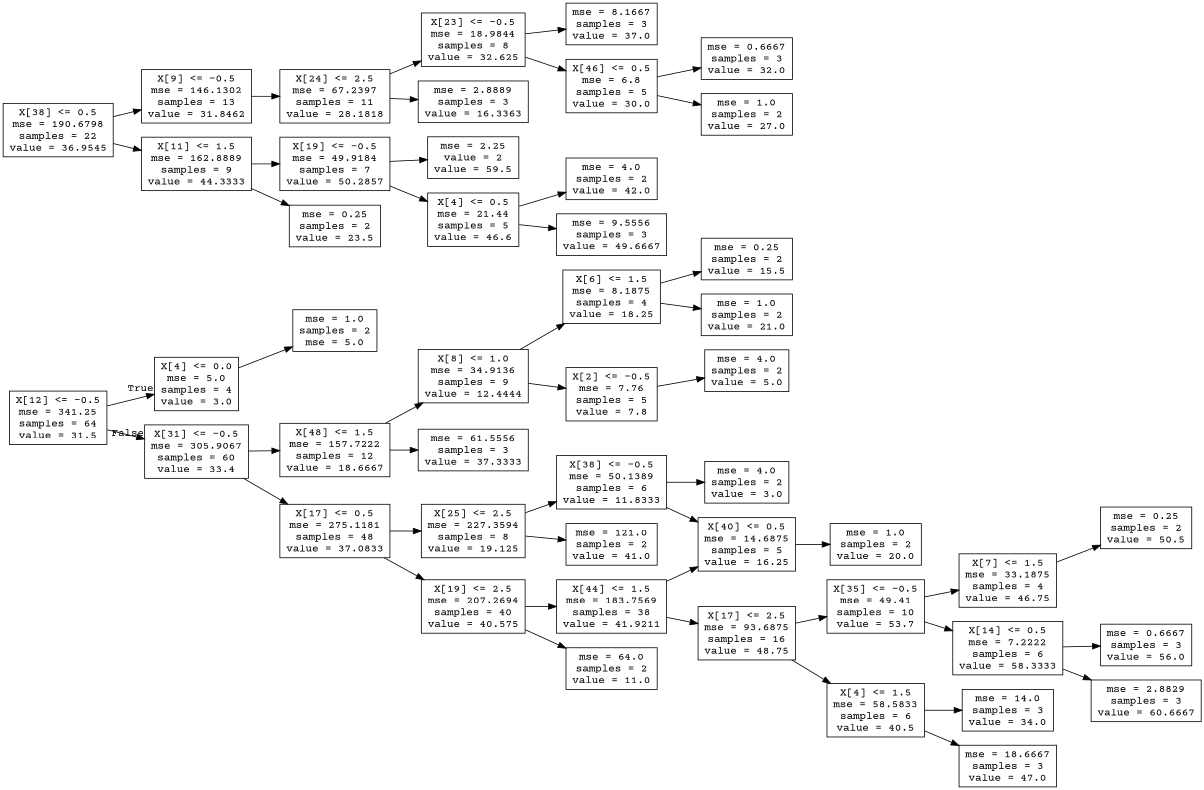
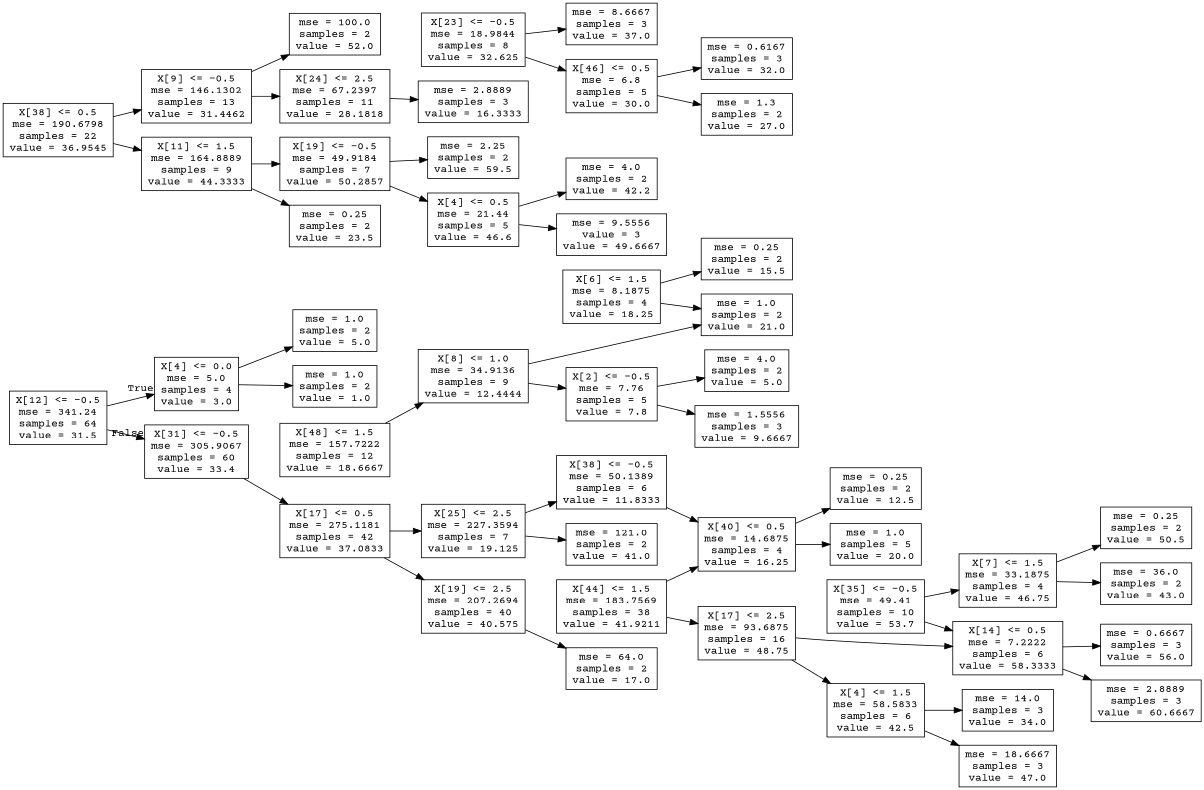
(612, 24) -> (612, 24)
none -> (335, 34)
(747, 59) -> (747, 59)
(402, 69) -> none
(197, 96) -> (197, 96)
(473, 102) -> (473, 102)
(747, 114) -> (747, 114)
(473, 158) -> (473, 158)
(197, 164) -> (197, 164)
(612, 179) -> (612, 179)
(612, 235) -> (612, 235)
(335, 331) -> (335, 331)
(539, 339) -> (611, 345)
none -> (335, 386)
(58, 418) -> (58, 418)
none -> (747, 426)
(473, 450) -> none
(260, 451) -> none
(747, 482) -> none
none -> (876, 489)
(335, 531) -> (335, 531)
(473, 531) -> (473, 531)
(747, 544) -> (747, 544)
(876, 544) -> (876, 544)
none -> (1146, 584)
(537, 606) -> none
(807, 621) -> (870, 643)
(612, 669) -> (612, 669)
(1146, 701) -> (1146, 701)
(876, 710) -> (876, 710)
